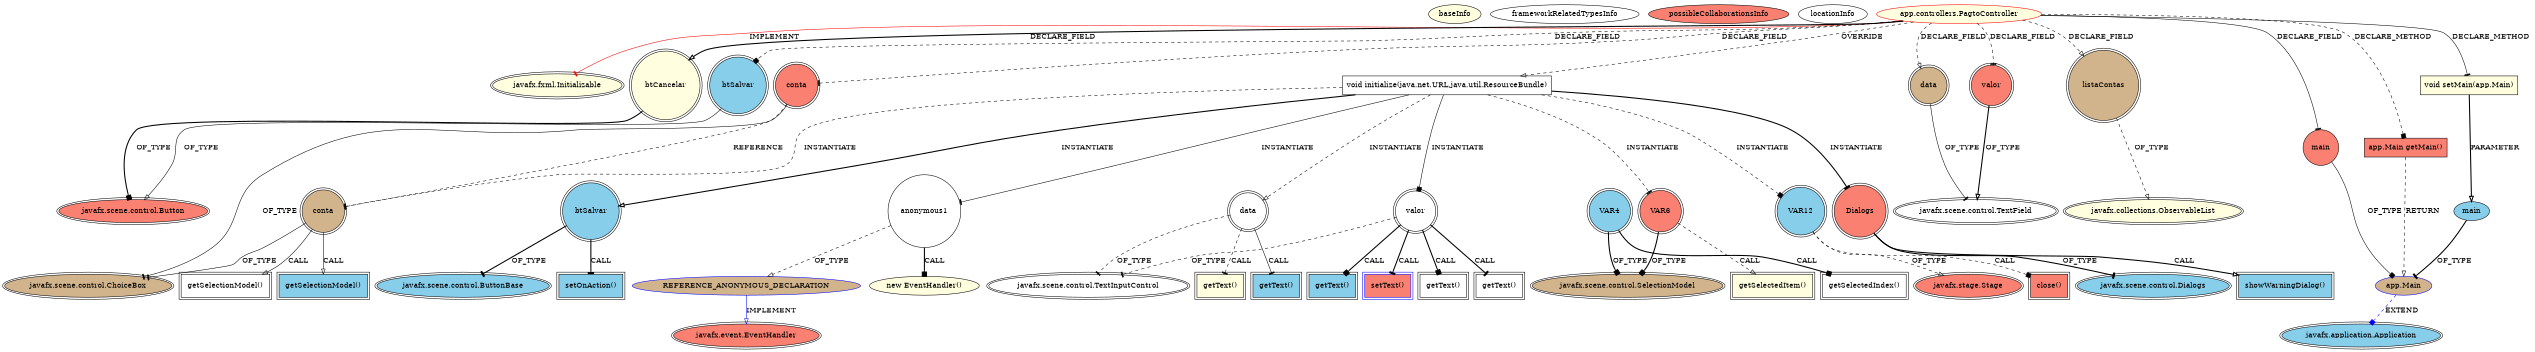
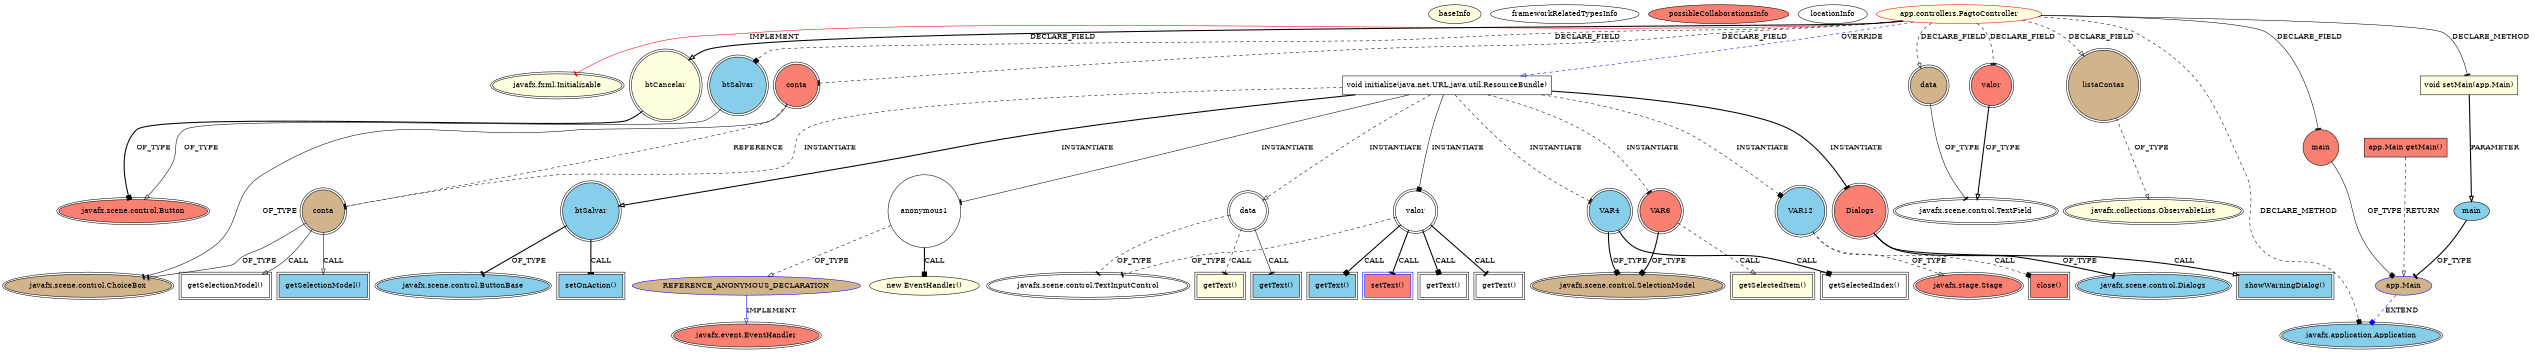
(2316, 26) -> (2231, 141)
(1720, 50) -> (1720, 50)
none -> (1516, 155)
